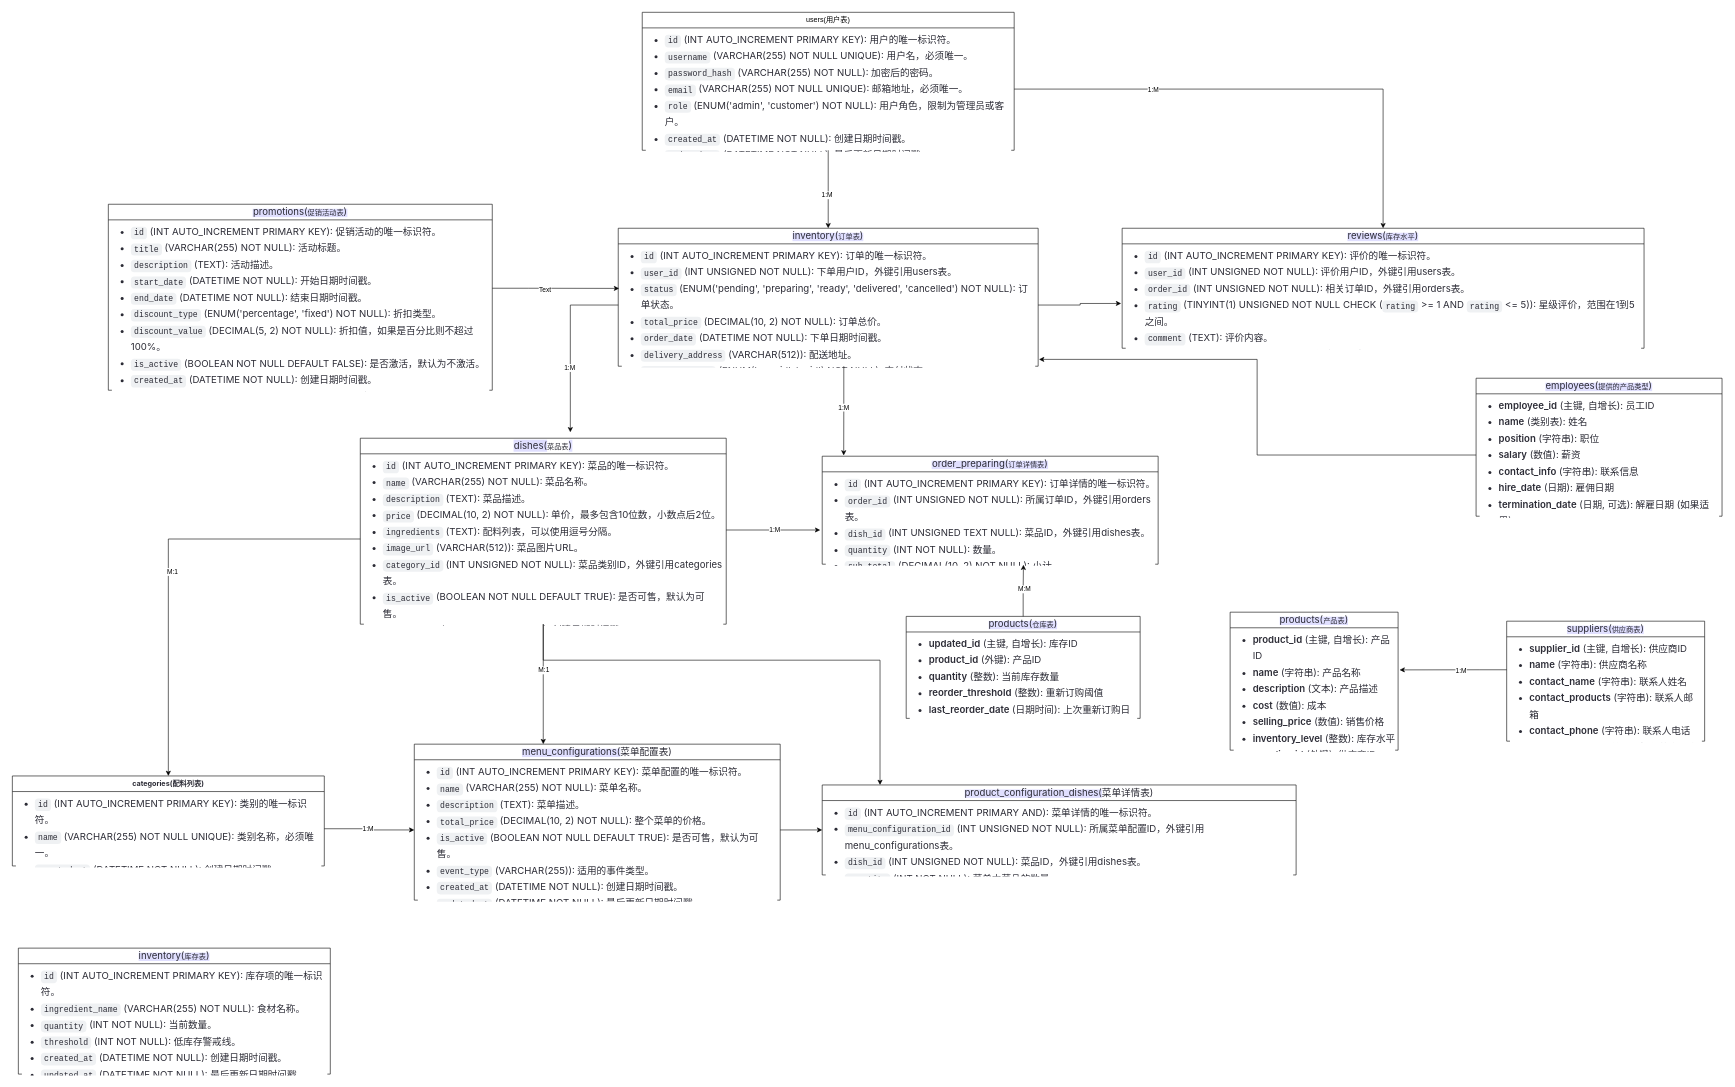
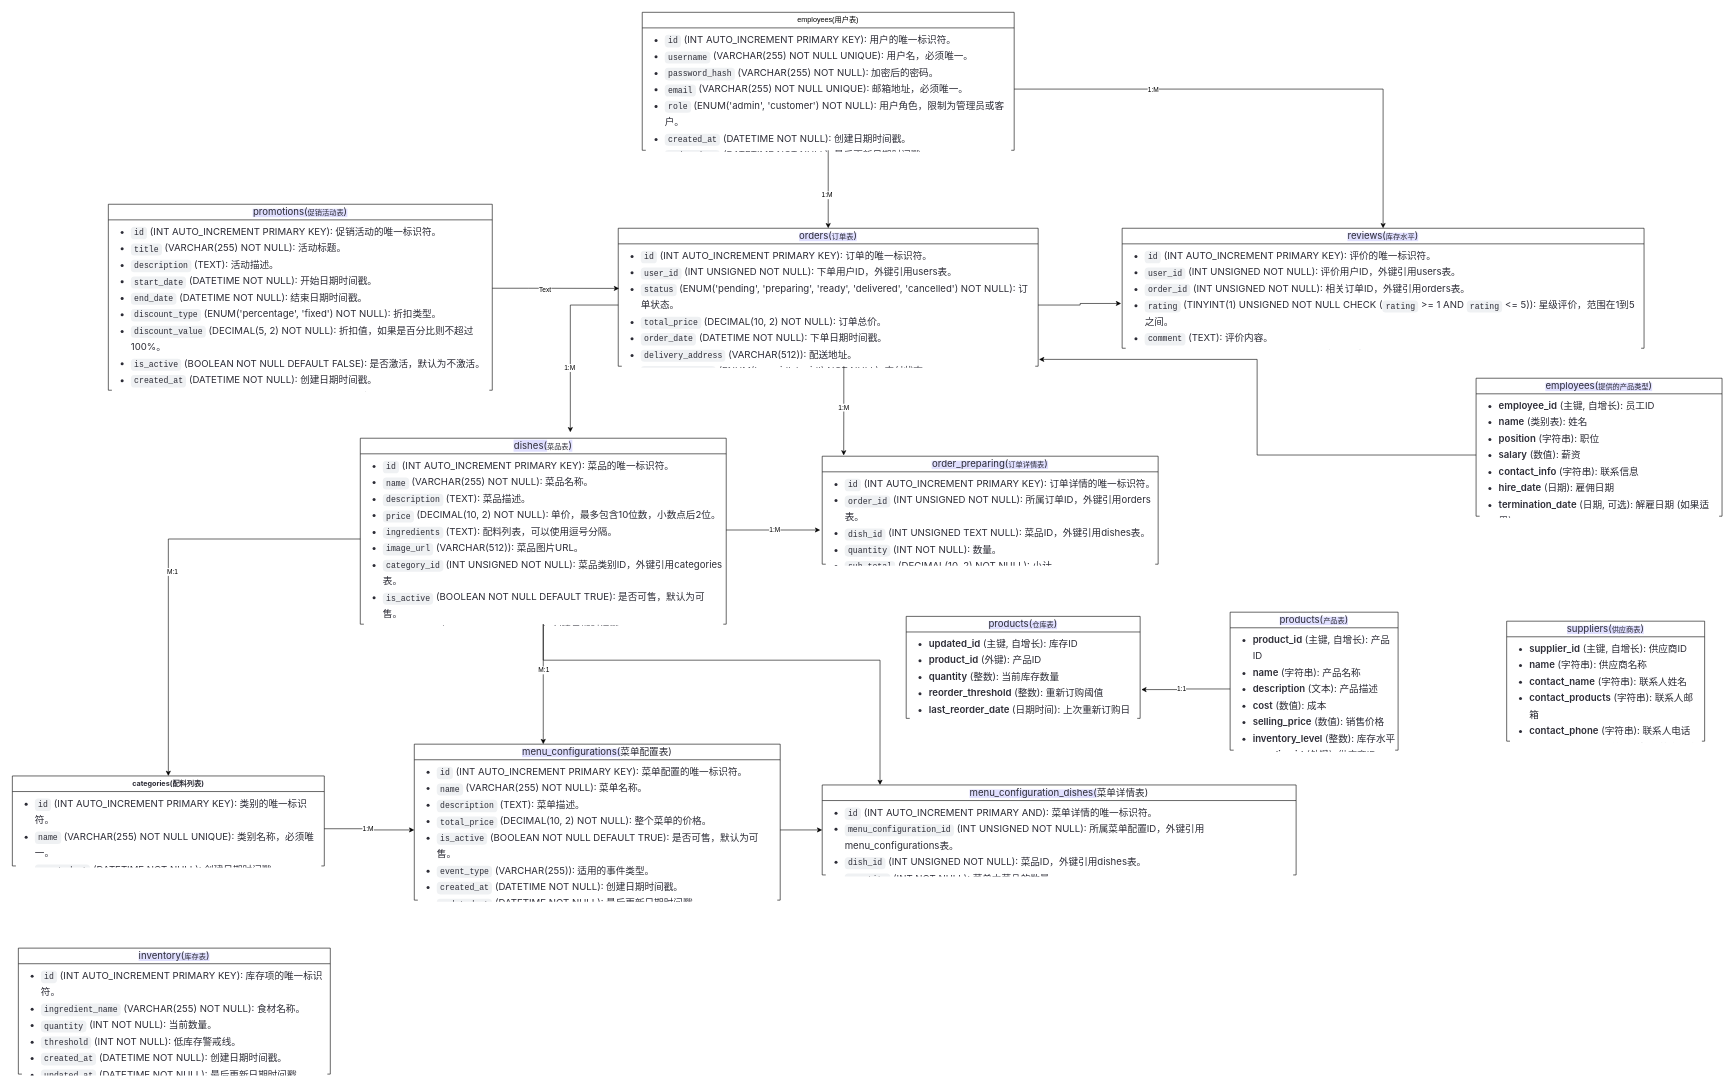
(828, 20) -> (828, 20)
(828, 236) -> (828, 236)
(1023, 588) -> none
(1461, 670) -> none
none -> (1166, 690)
(1059, 793) -> (1059, 793)
